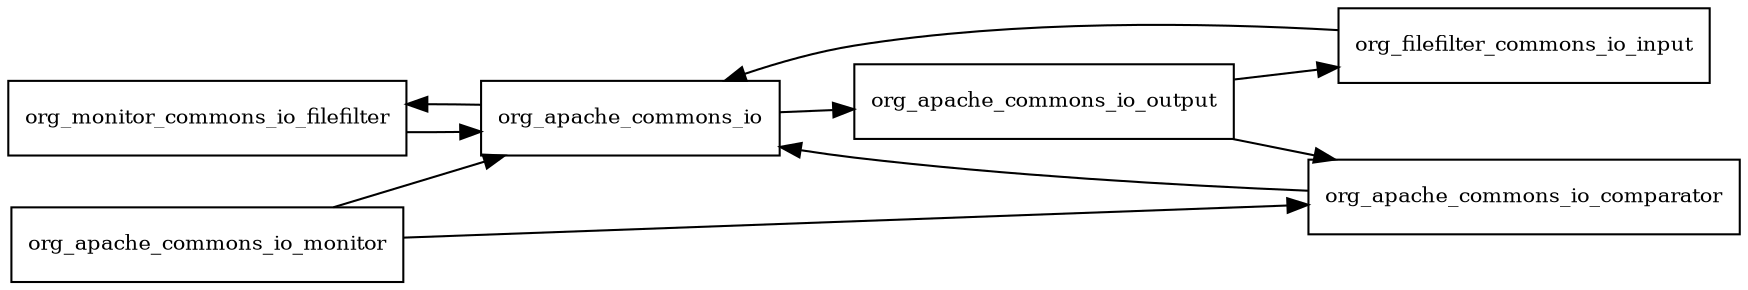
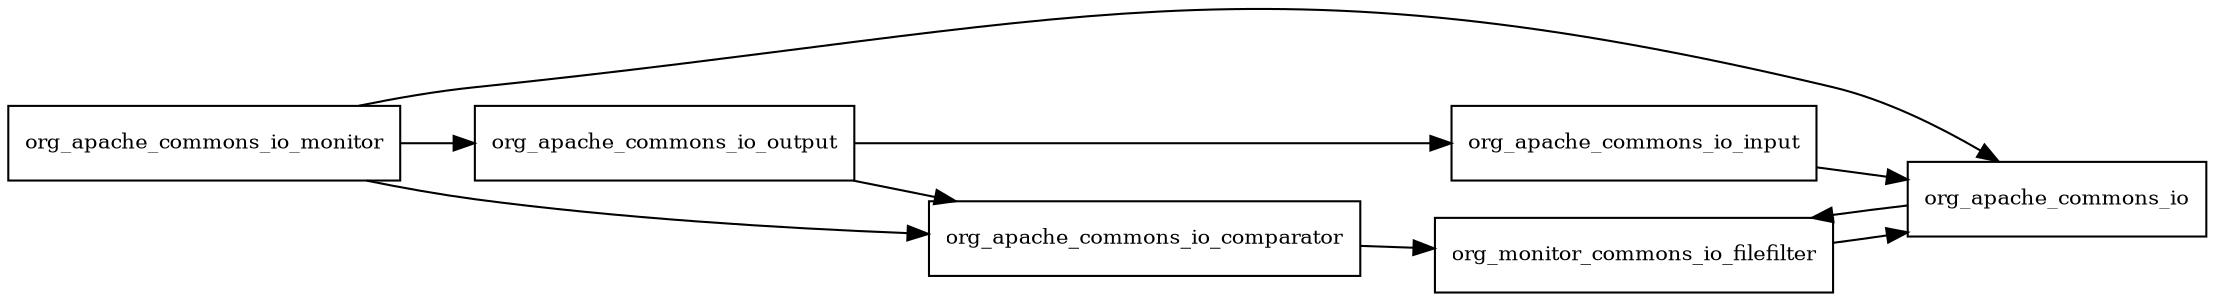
(1524, 46) -> (1634, 143)
(806, 111) -> (427, 143)
(1054, 176) -> (1387, 247)
